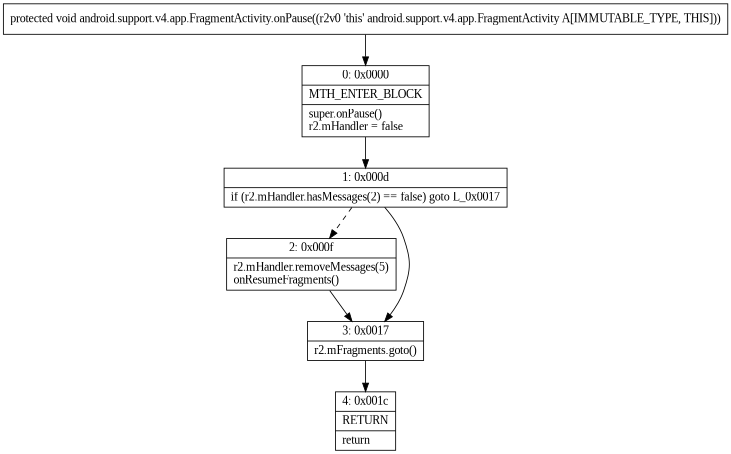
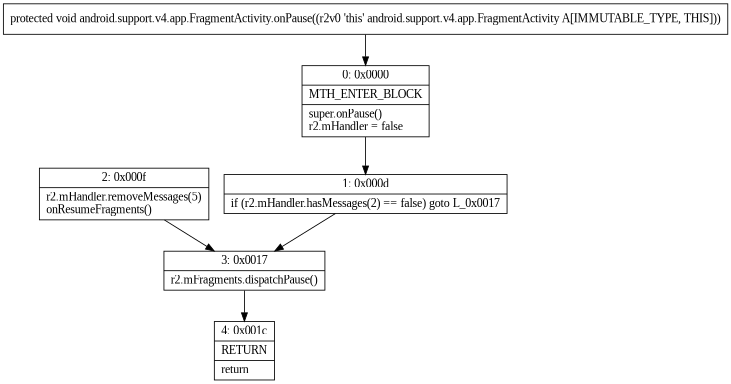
(343, 219) -> none
(366, 350) -> (244, 280)
